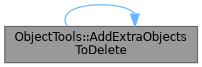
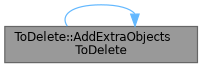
(101, 45) -> (101, 45)
